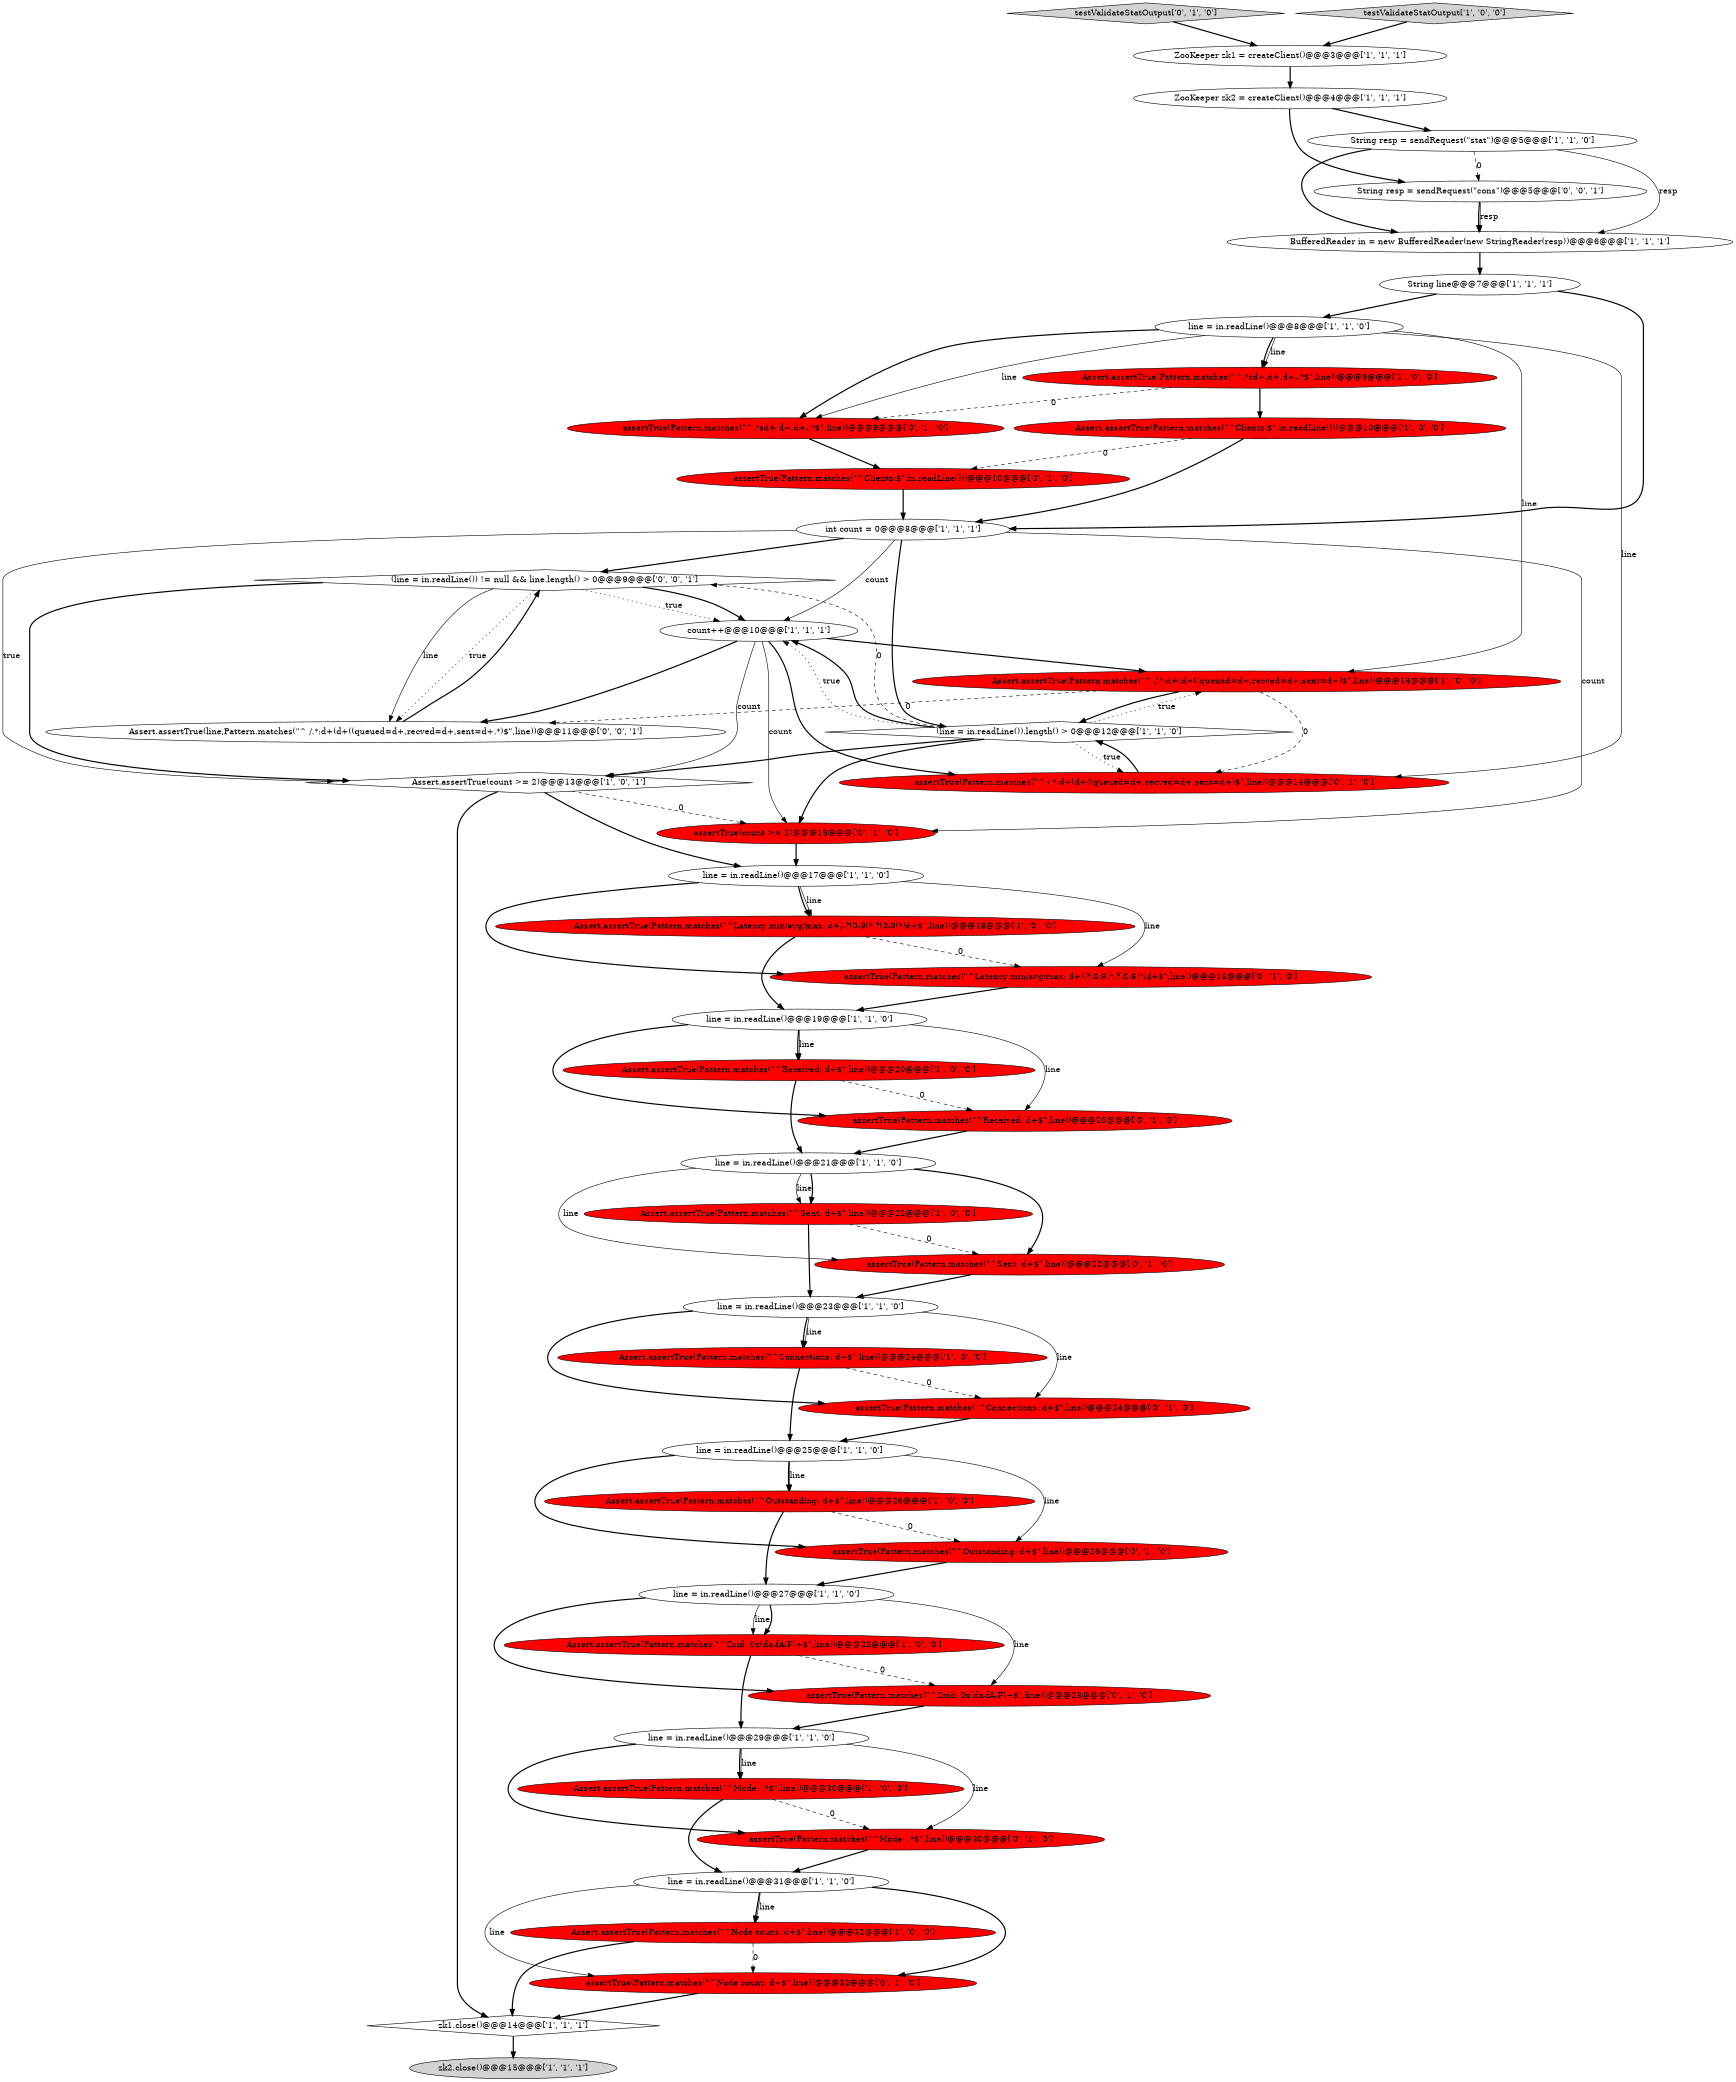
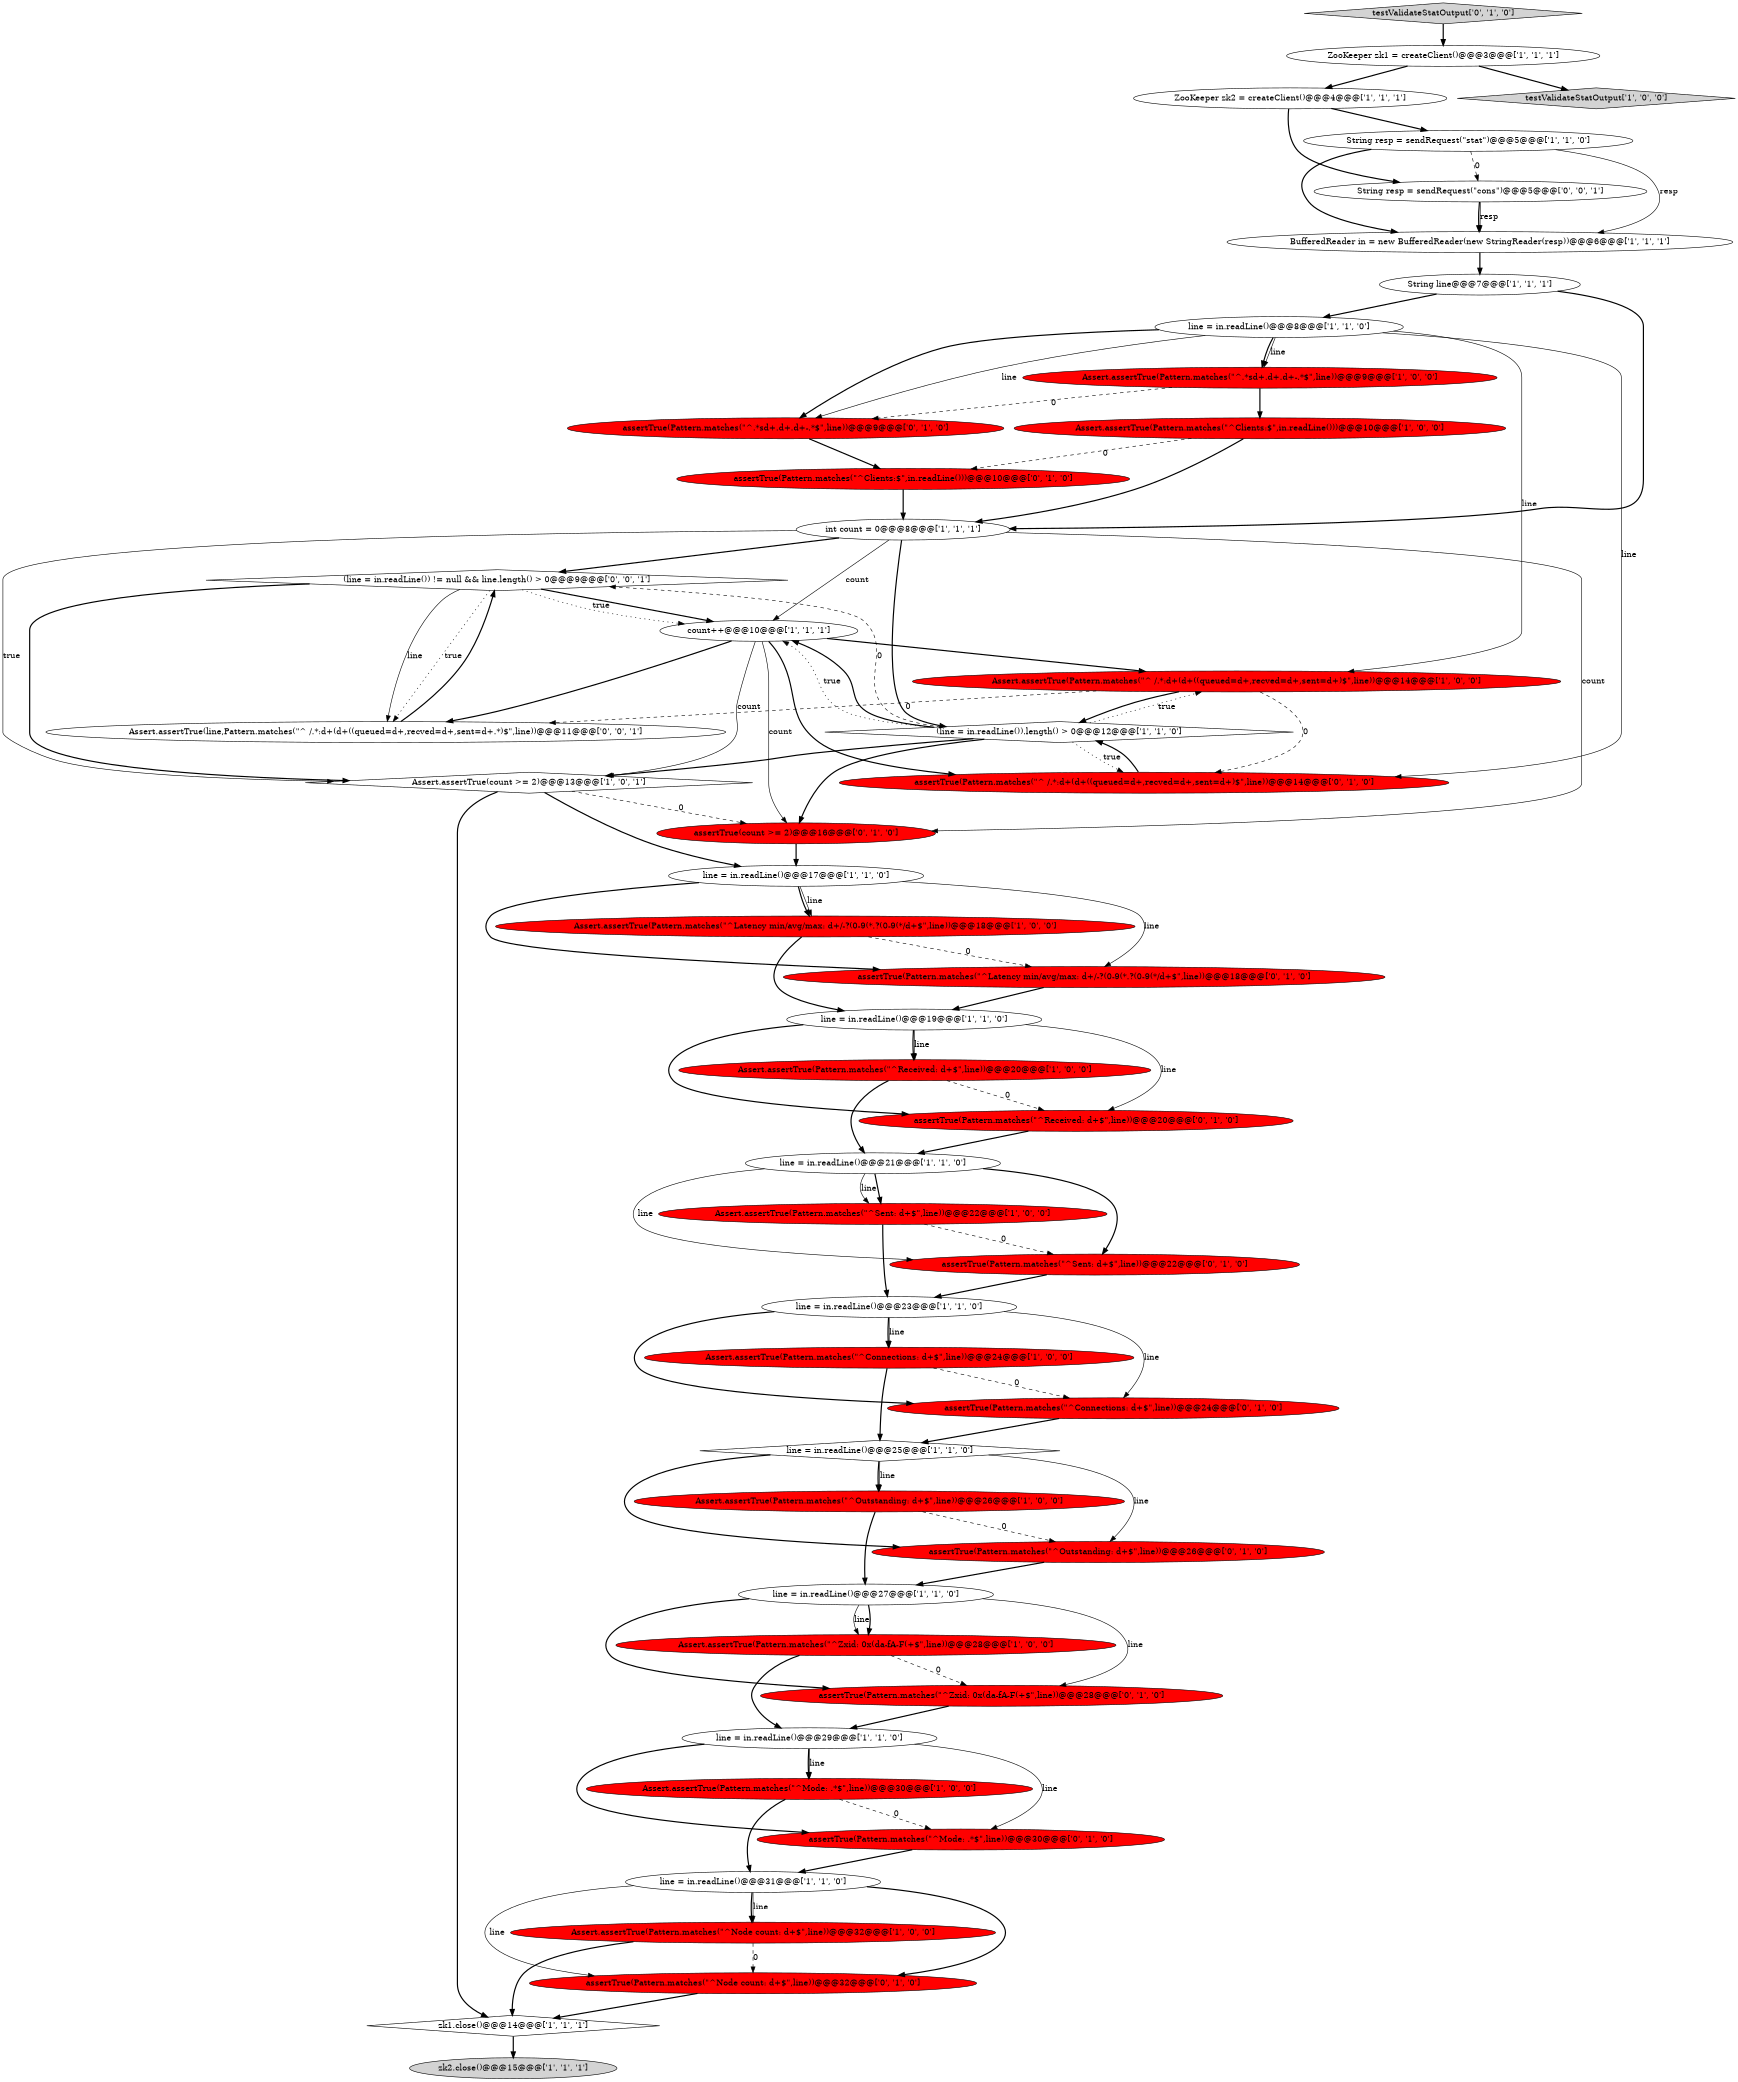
(1368, 33) -> (1520, 77)
(790, 1451) -> (880, 1451)
